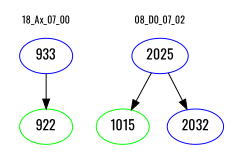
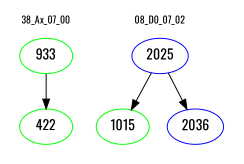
(46, 21) -> (46, 21)
(46, 56) -> (46, 56)
(46, 127) -> (46, 127)
(195, 127) -> (195, 127)
